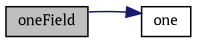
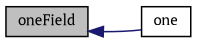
(107, 12) -> (122, 31)
